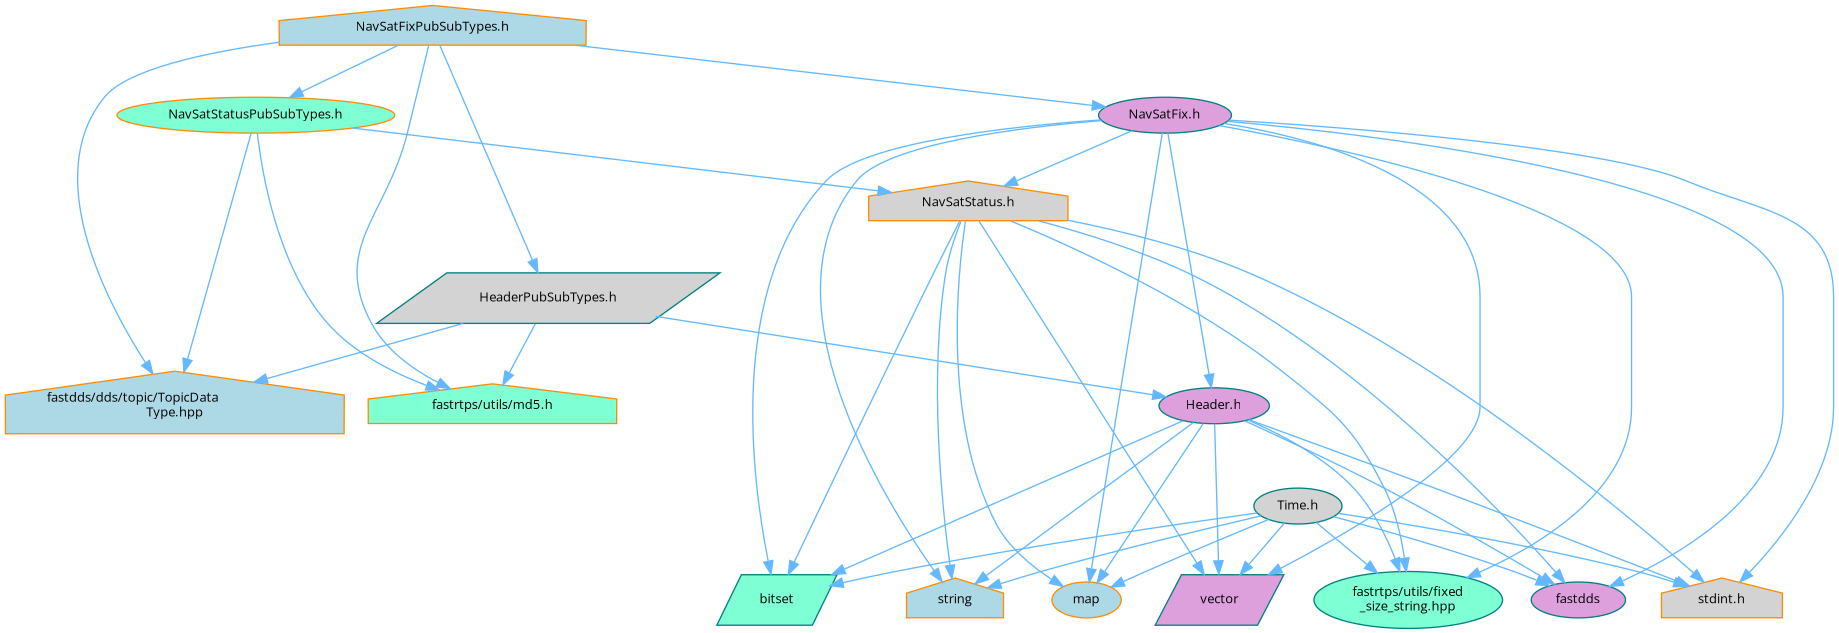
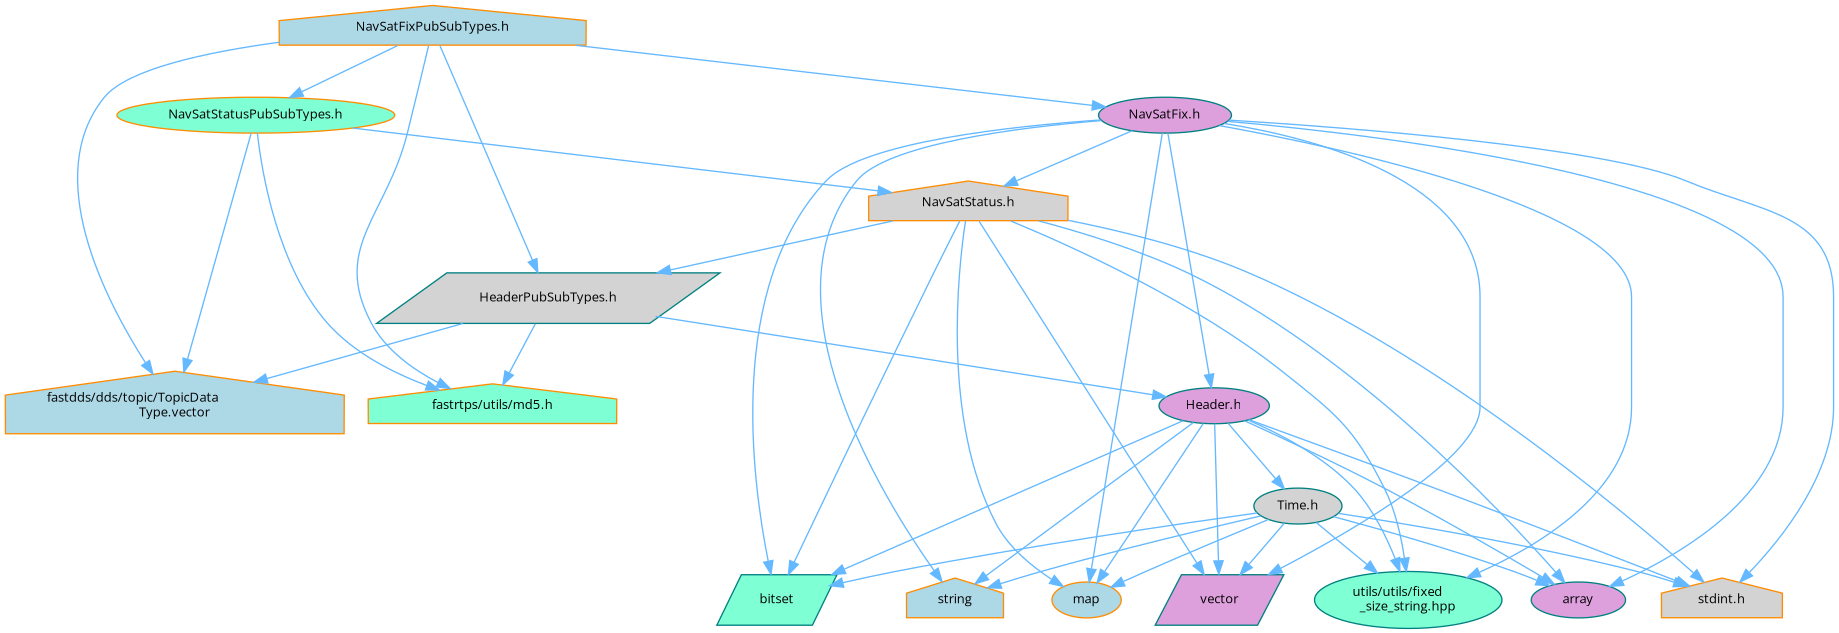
(938, 392) -> (770, 248)
(175, 406) -> (175, 406)
none -> (1252, 451)
(1408, 600) -> (1408, 600)
(1578, 600) -> (1578, 600)
